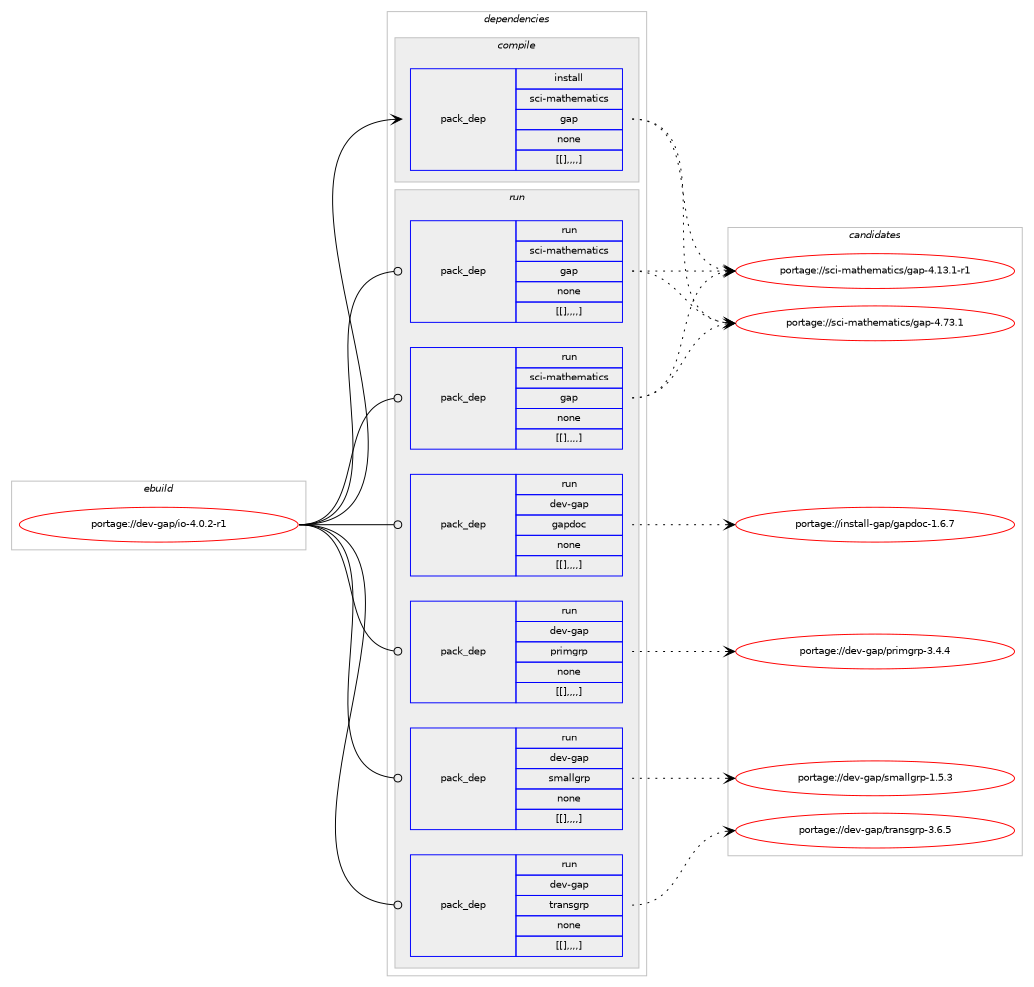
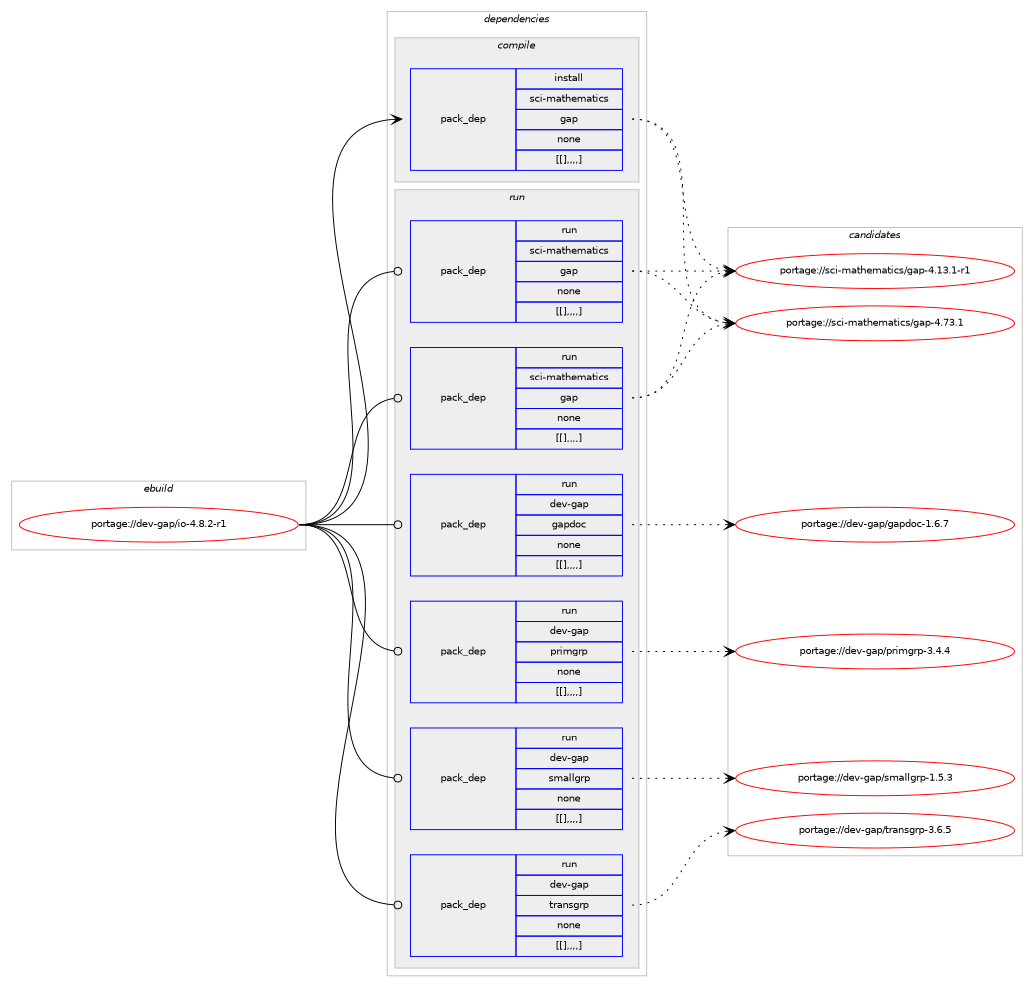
(159, 525) -> (159, 525)
(875, 525) -> (875, 525)
